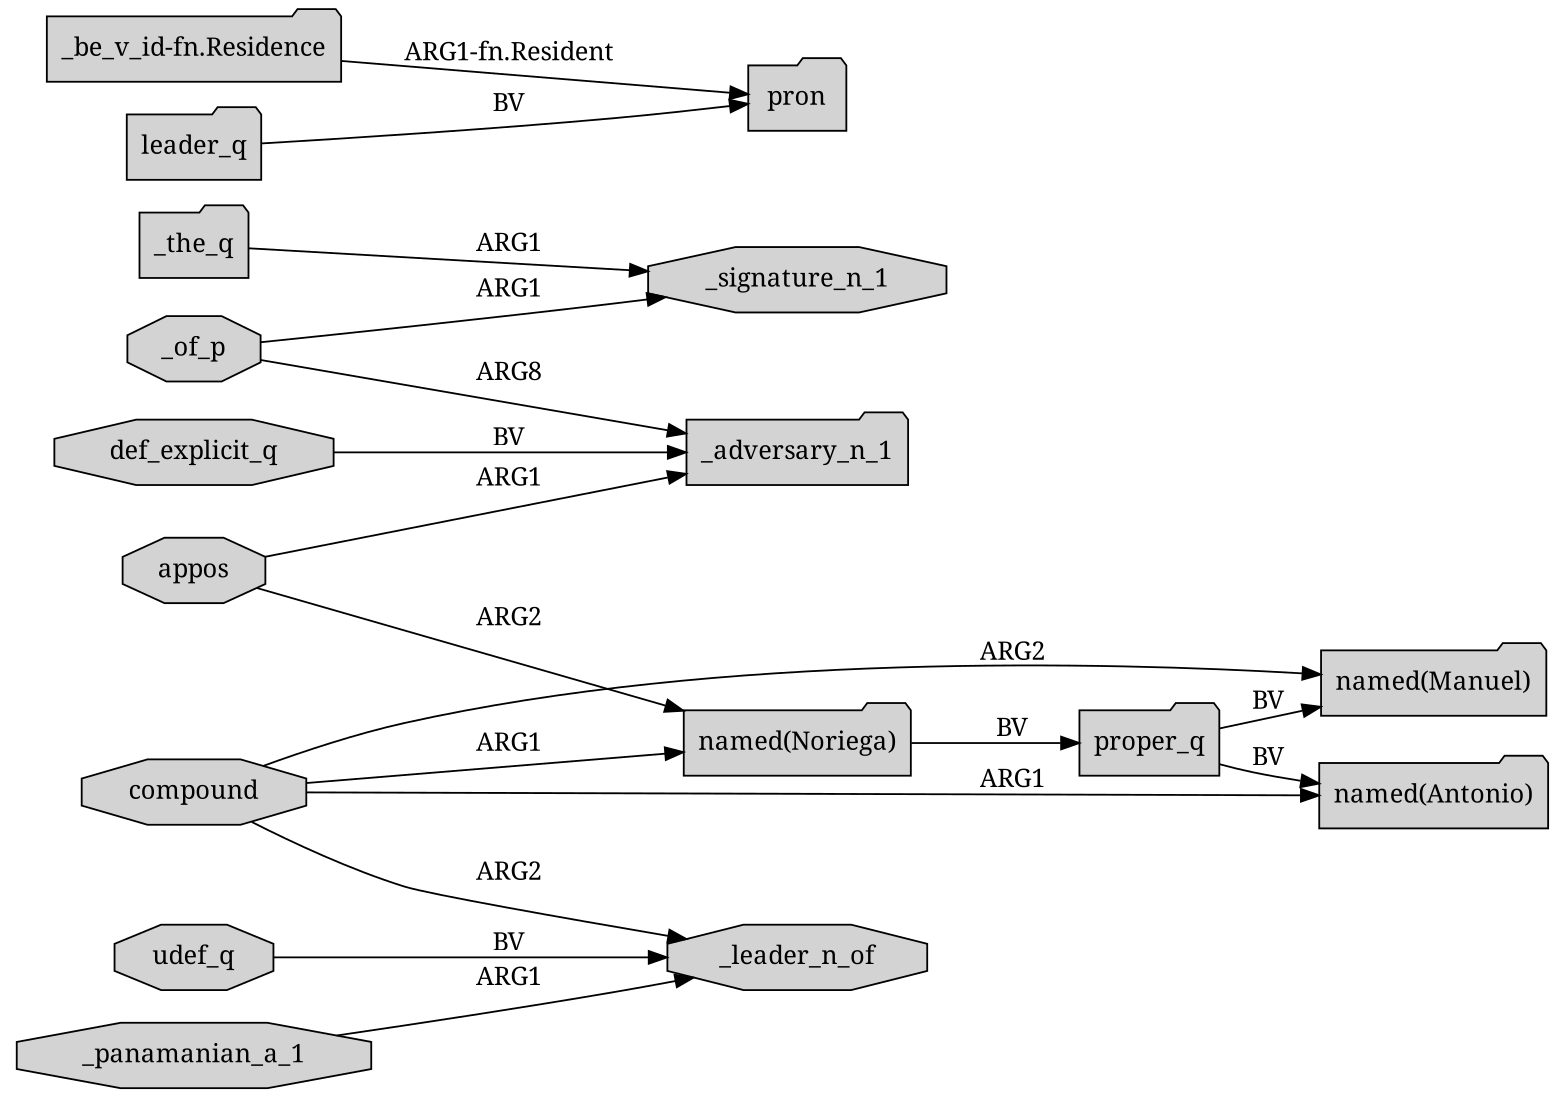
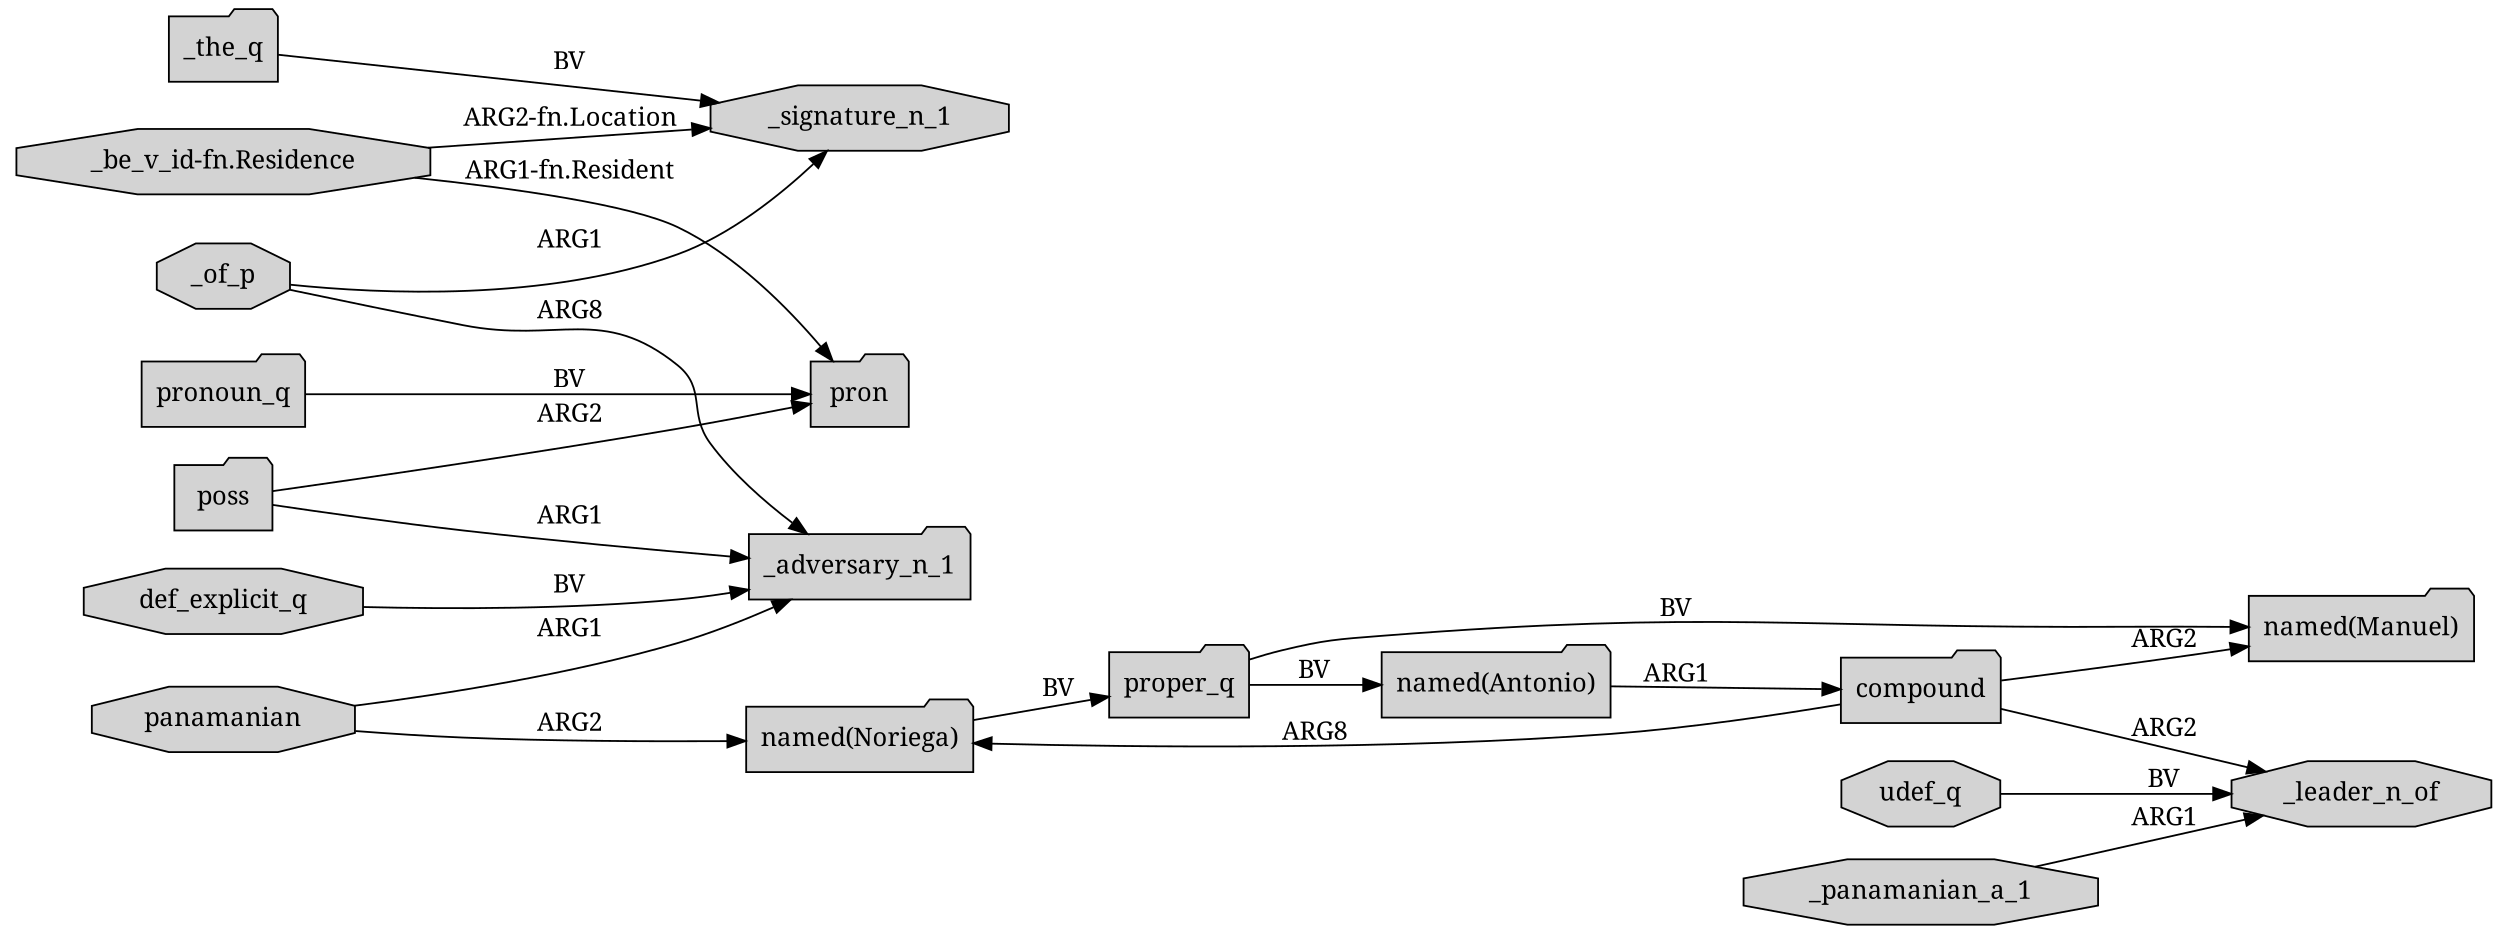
(194, 49) -> (223, 162)
none -> (560, 139)
(194, 147) -> (223, 394)
(510, 244) -> (570, 63)
none -> (223, 498)
(194, 570) -> (223, 719)
(510, 744) -> (1315, 733)
(194, 792) -> (1921, 690)
(804, 794) -> (1716, 688)
